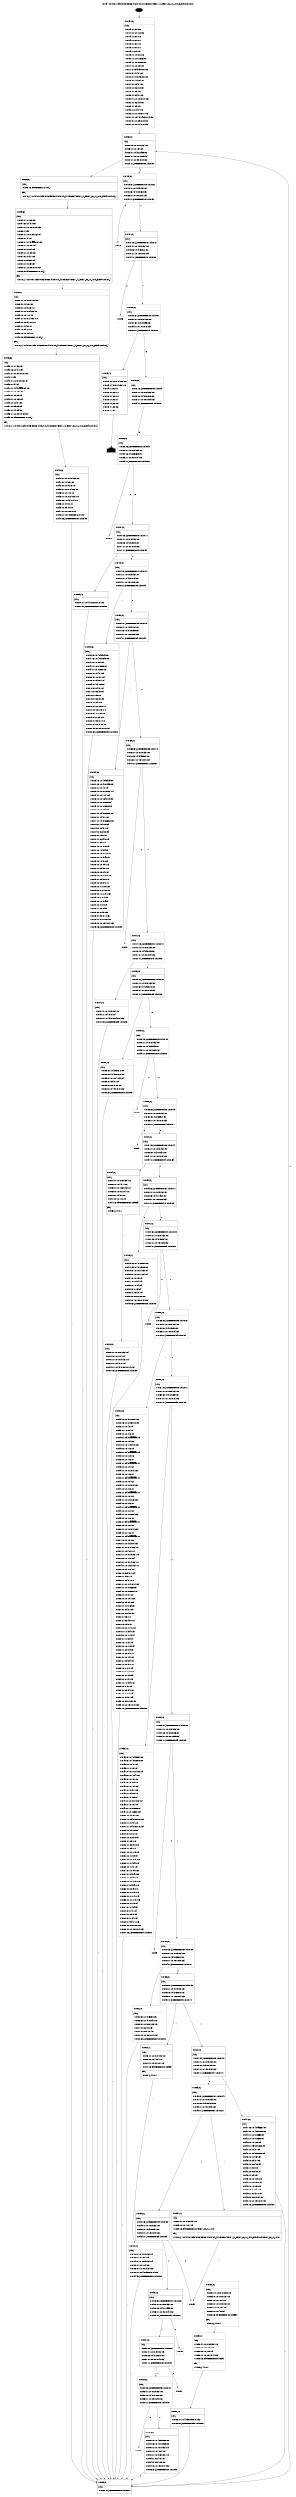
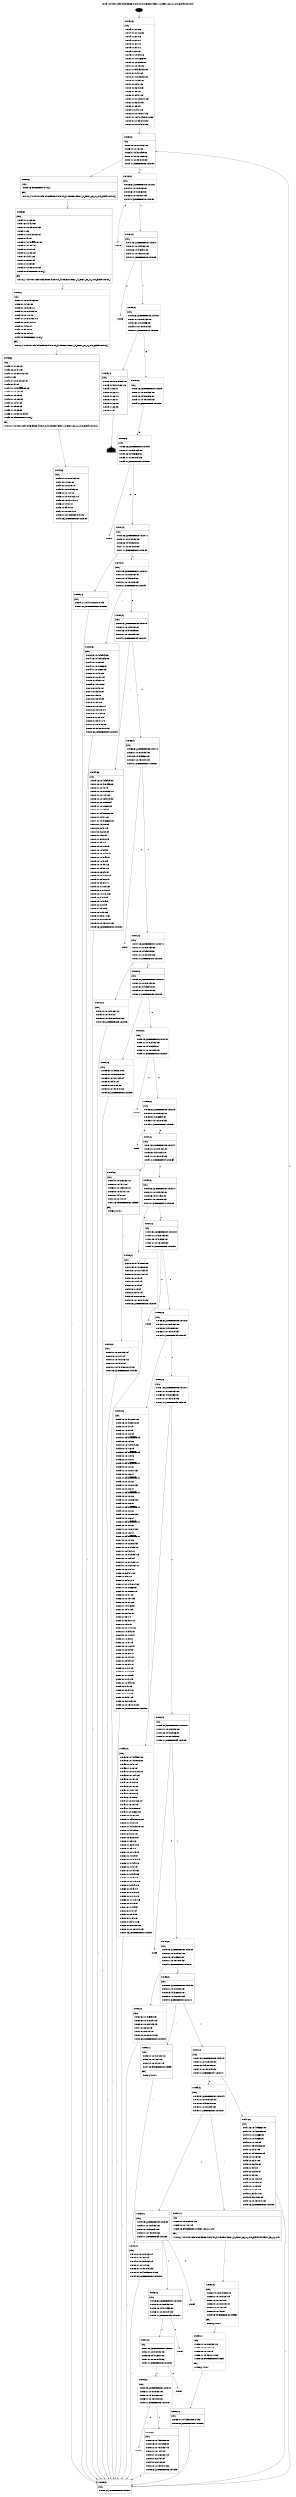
(207, 2270) -> (224, 2261)
